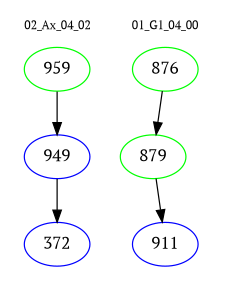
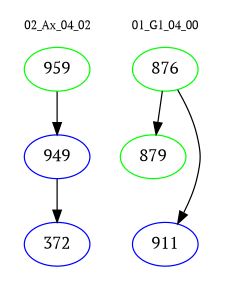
(158, 194) -> (200, 151)
